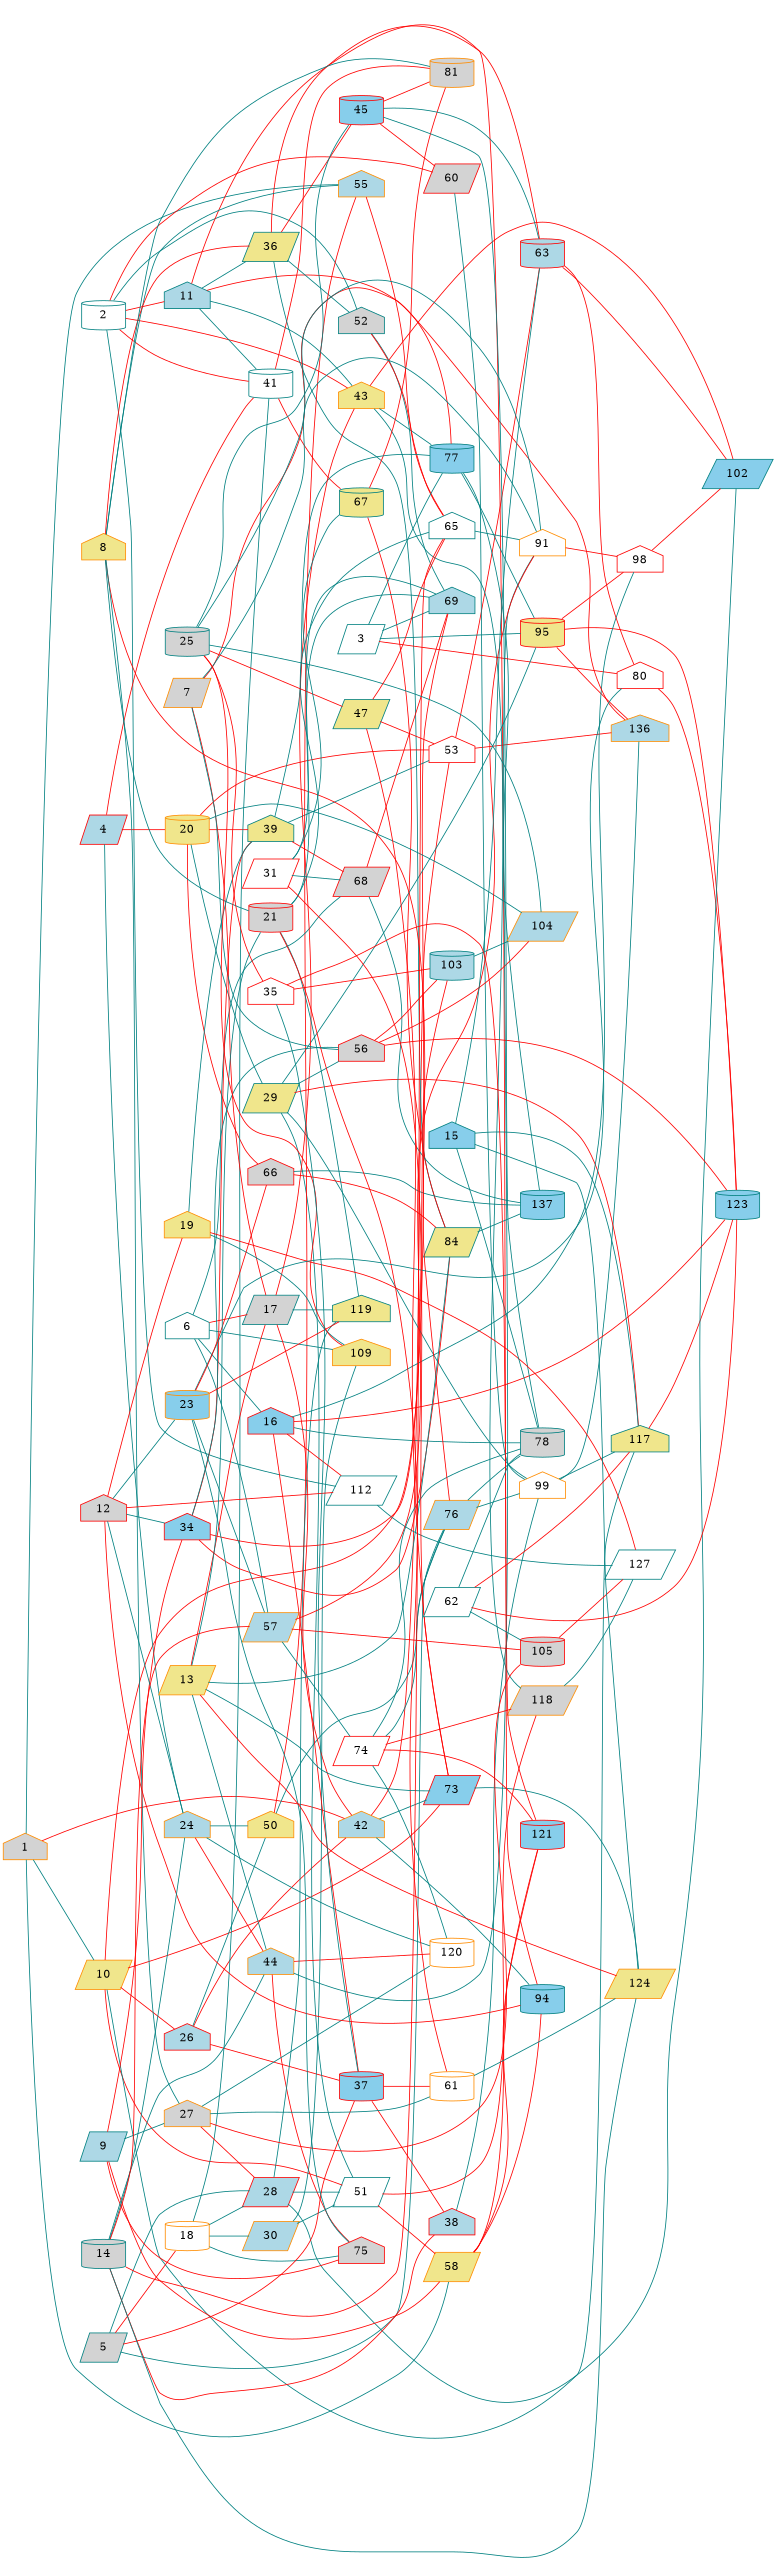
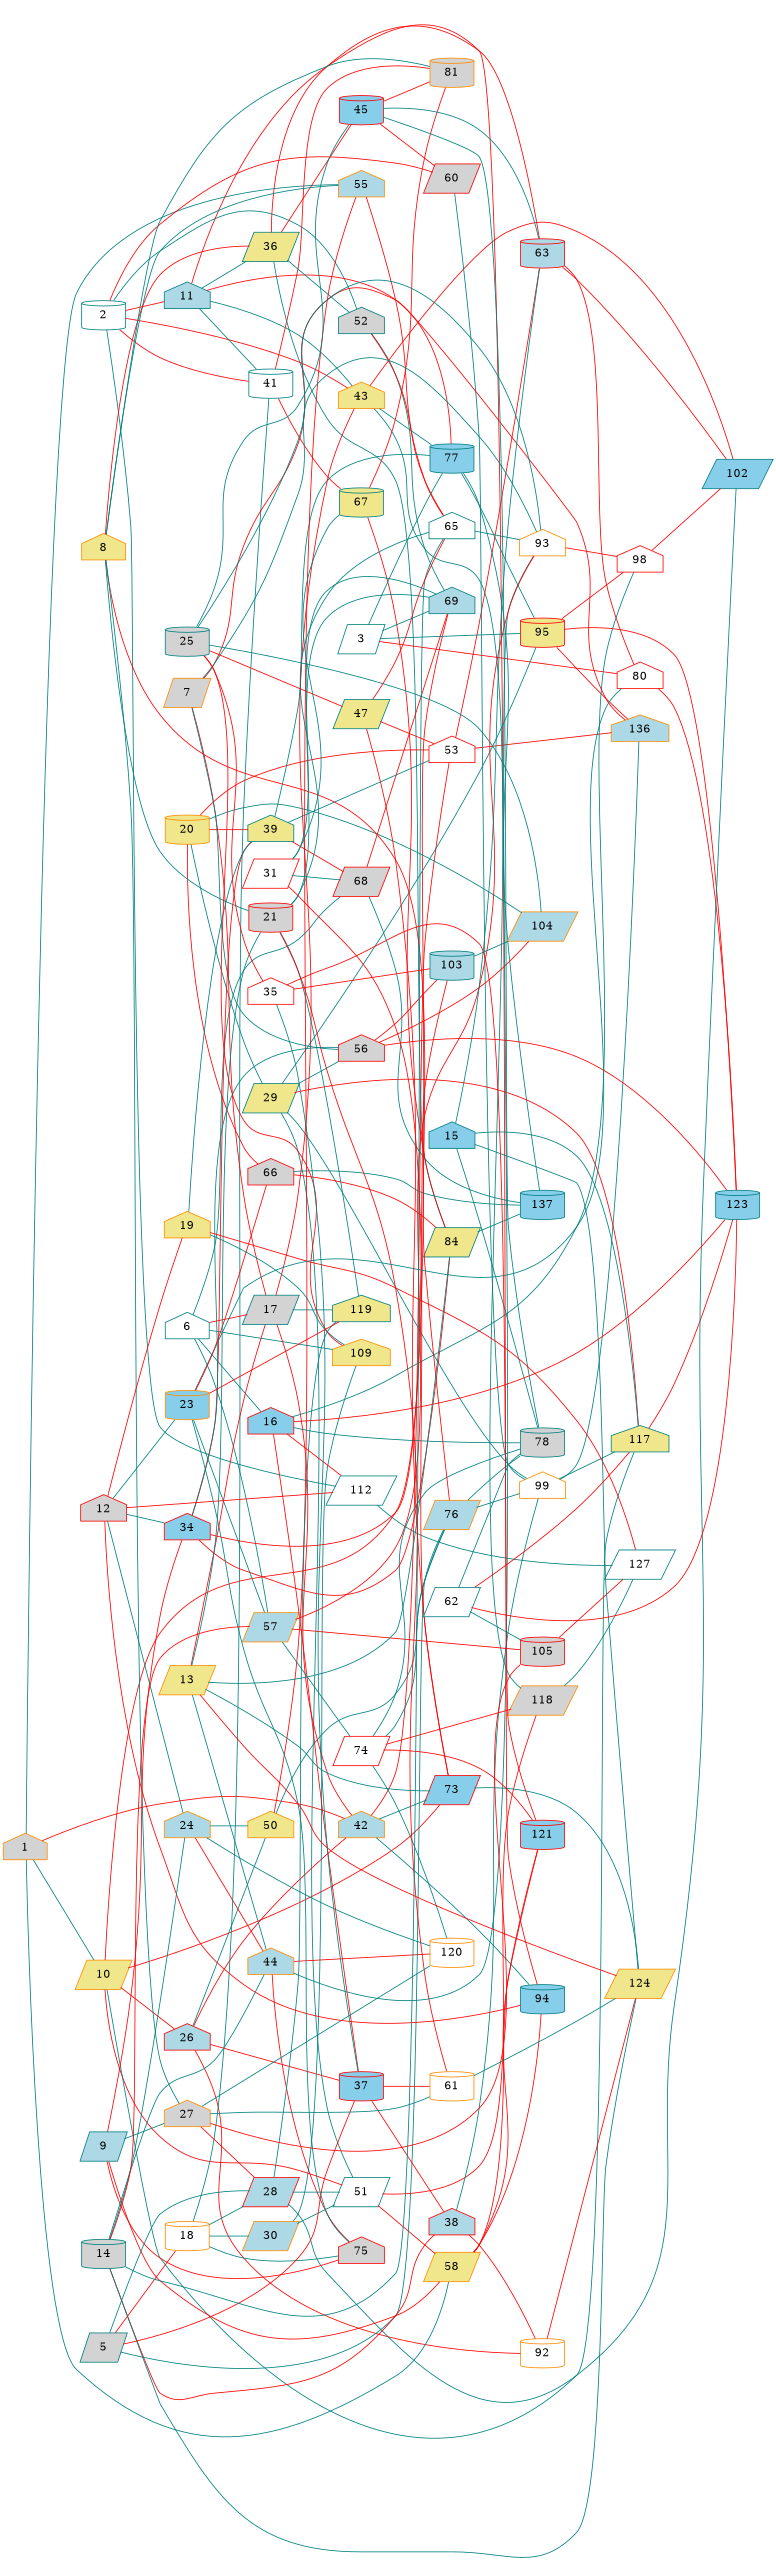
(543, 544) -> (543, 544)
(104, 830) -> none
(410, 2057) -> (410, 2057)
none -> (543, 2353)
